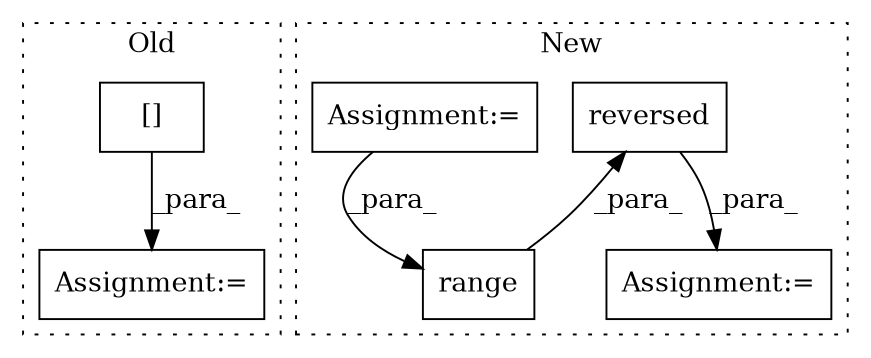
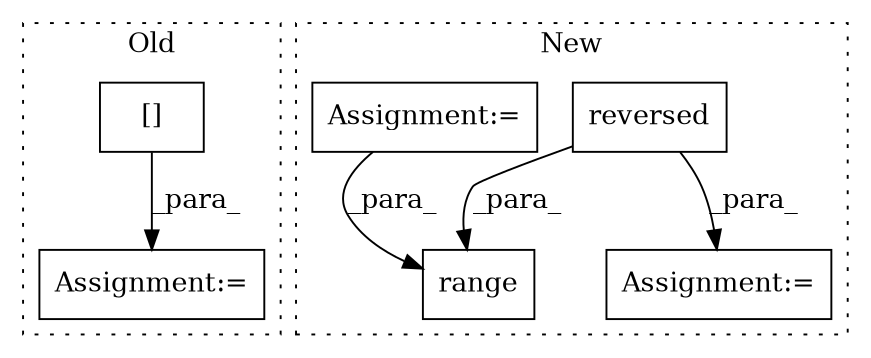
(573, 211) -> (501, 173)
